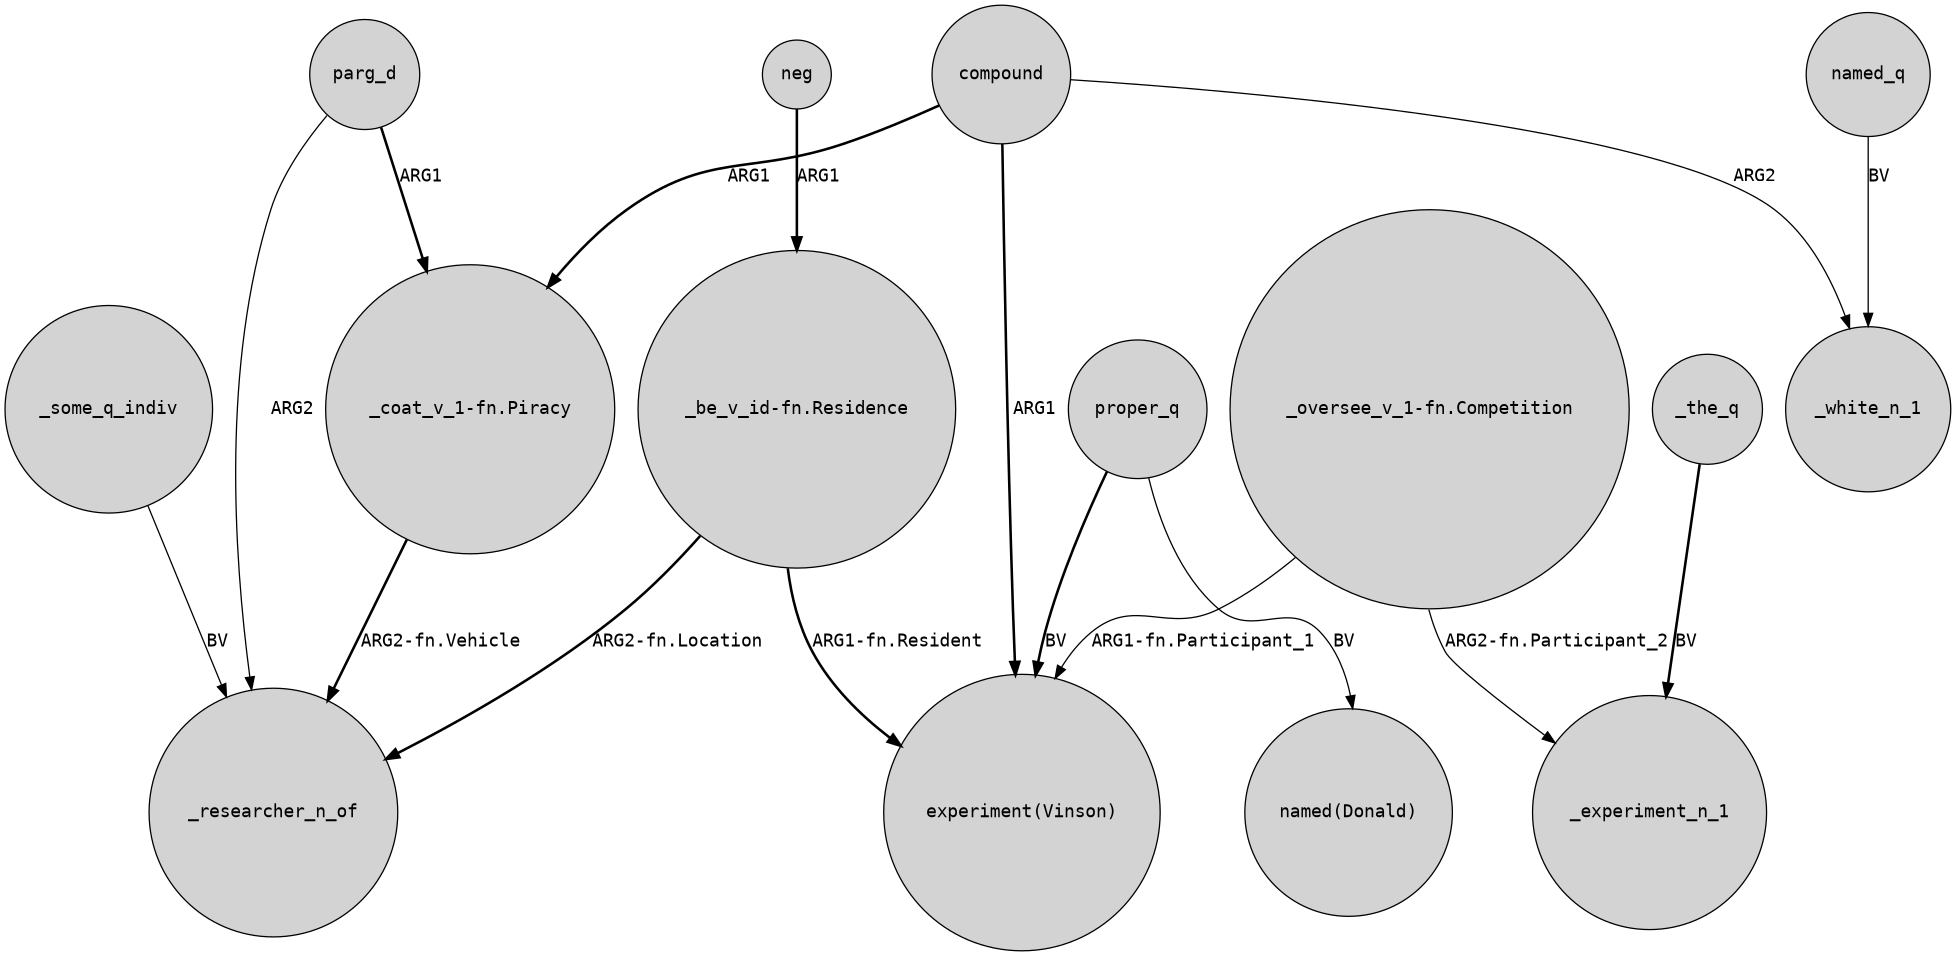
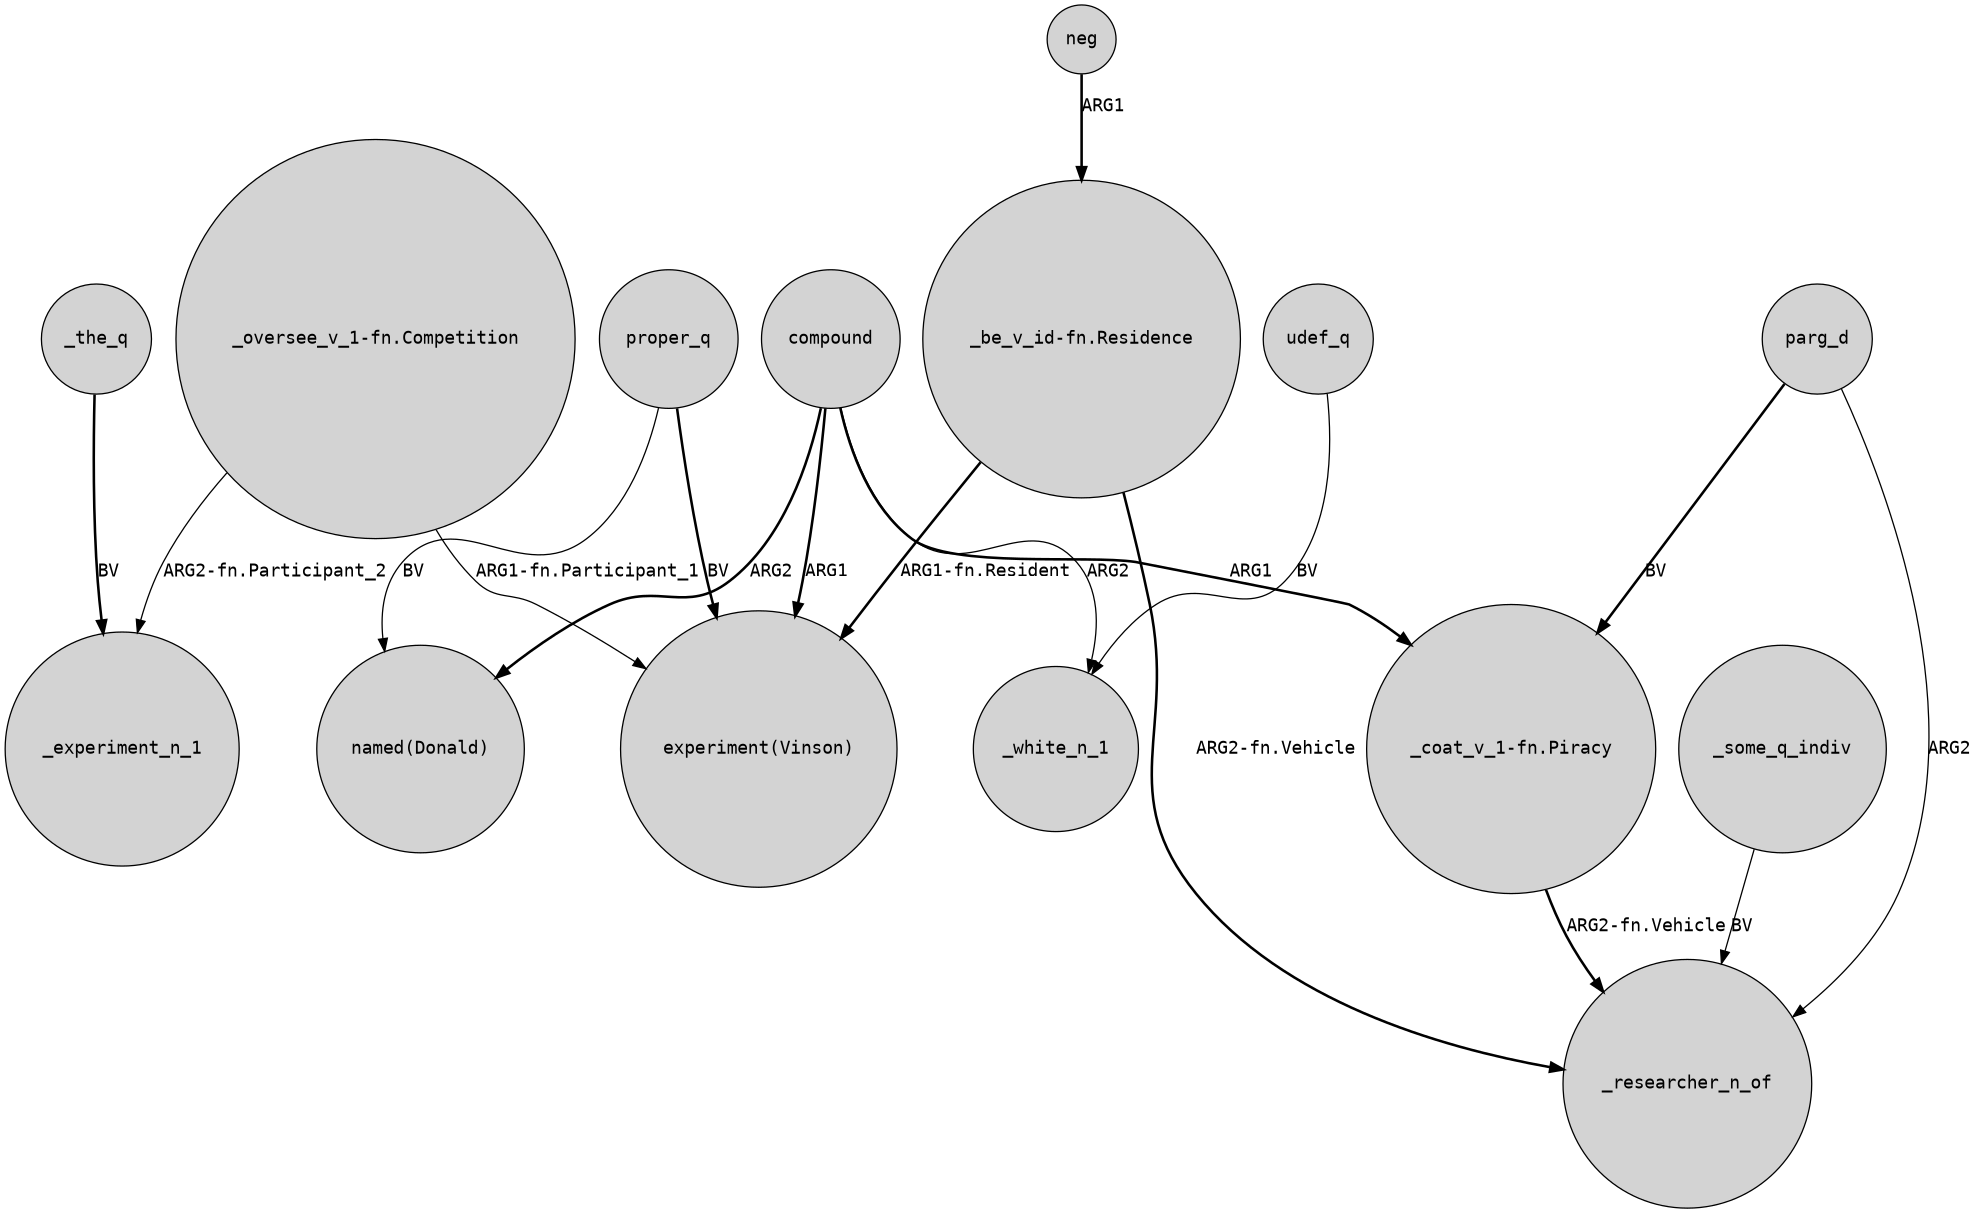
(1868, 75) -> (1318, 339)
(421, 177) -> (1656, 572)
none -> (719, 588)
(678, 642) -> (1276, 749)
